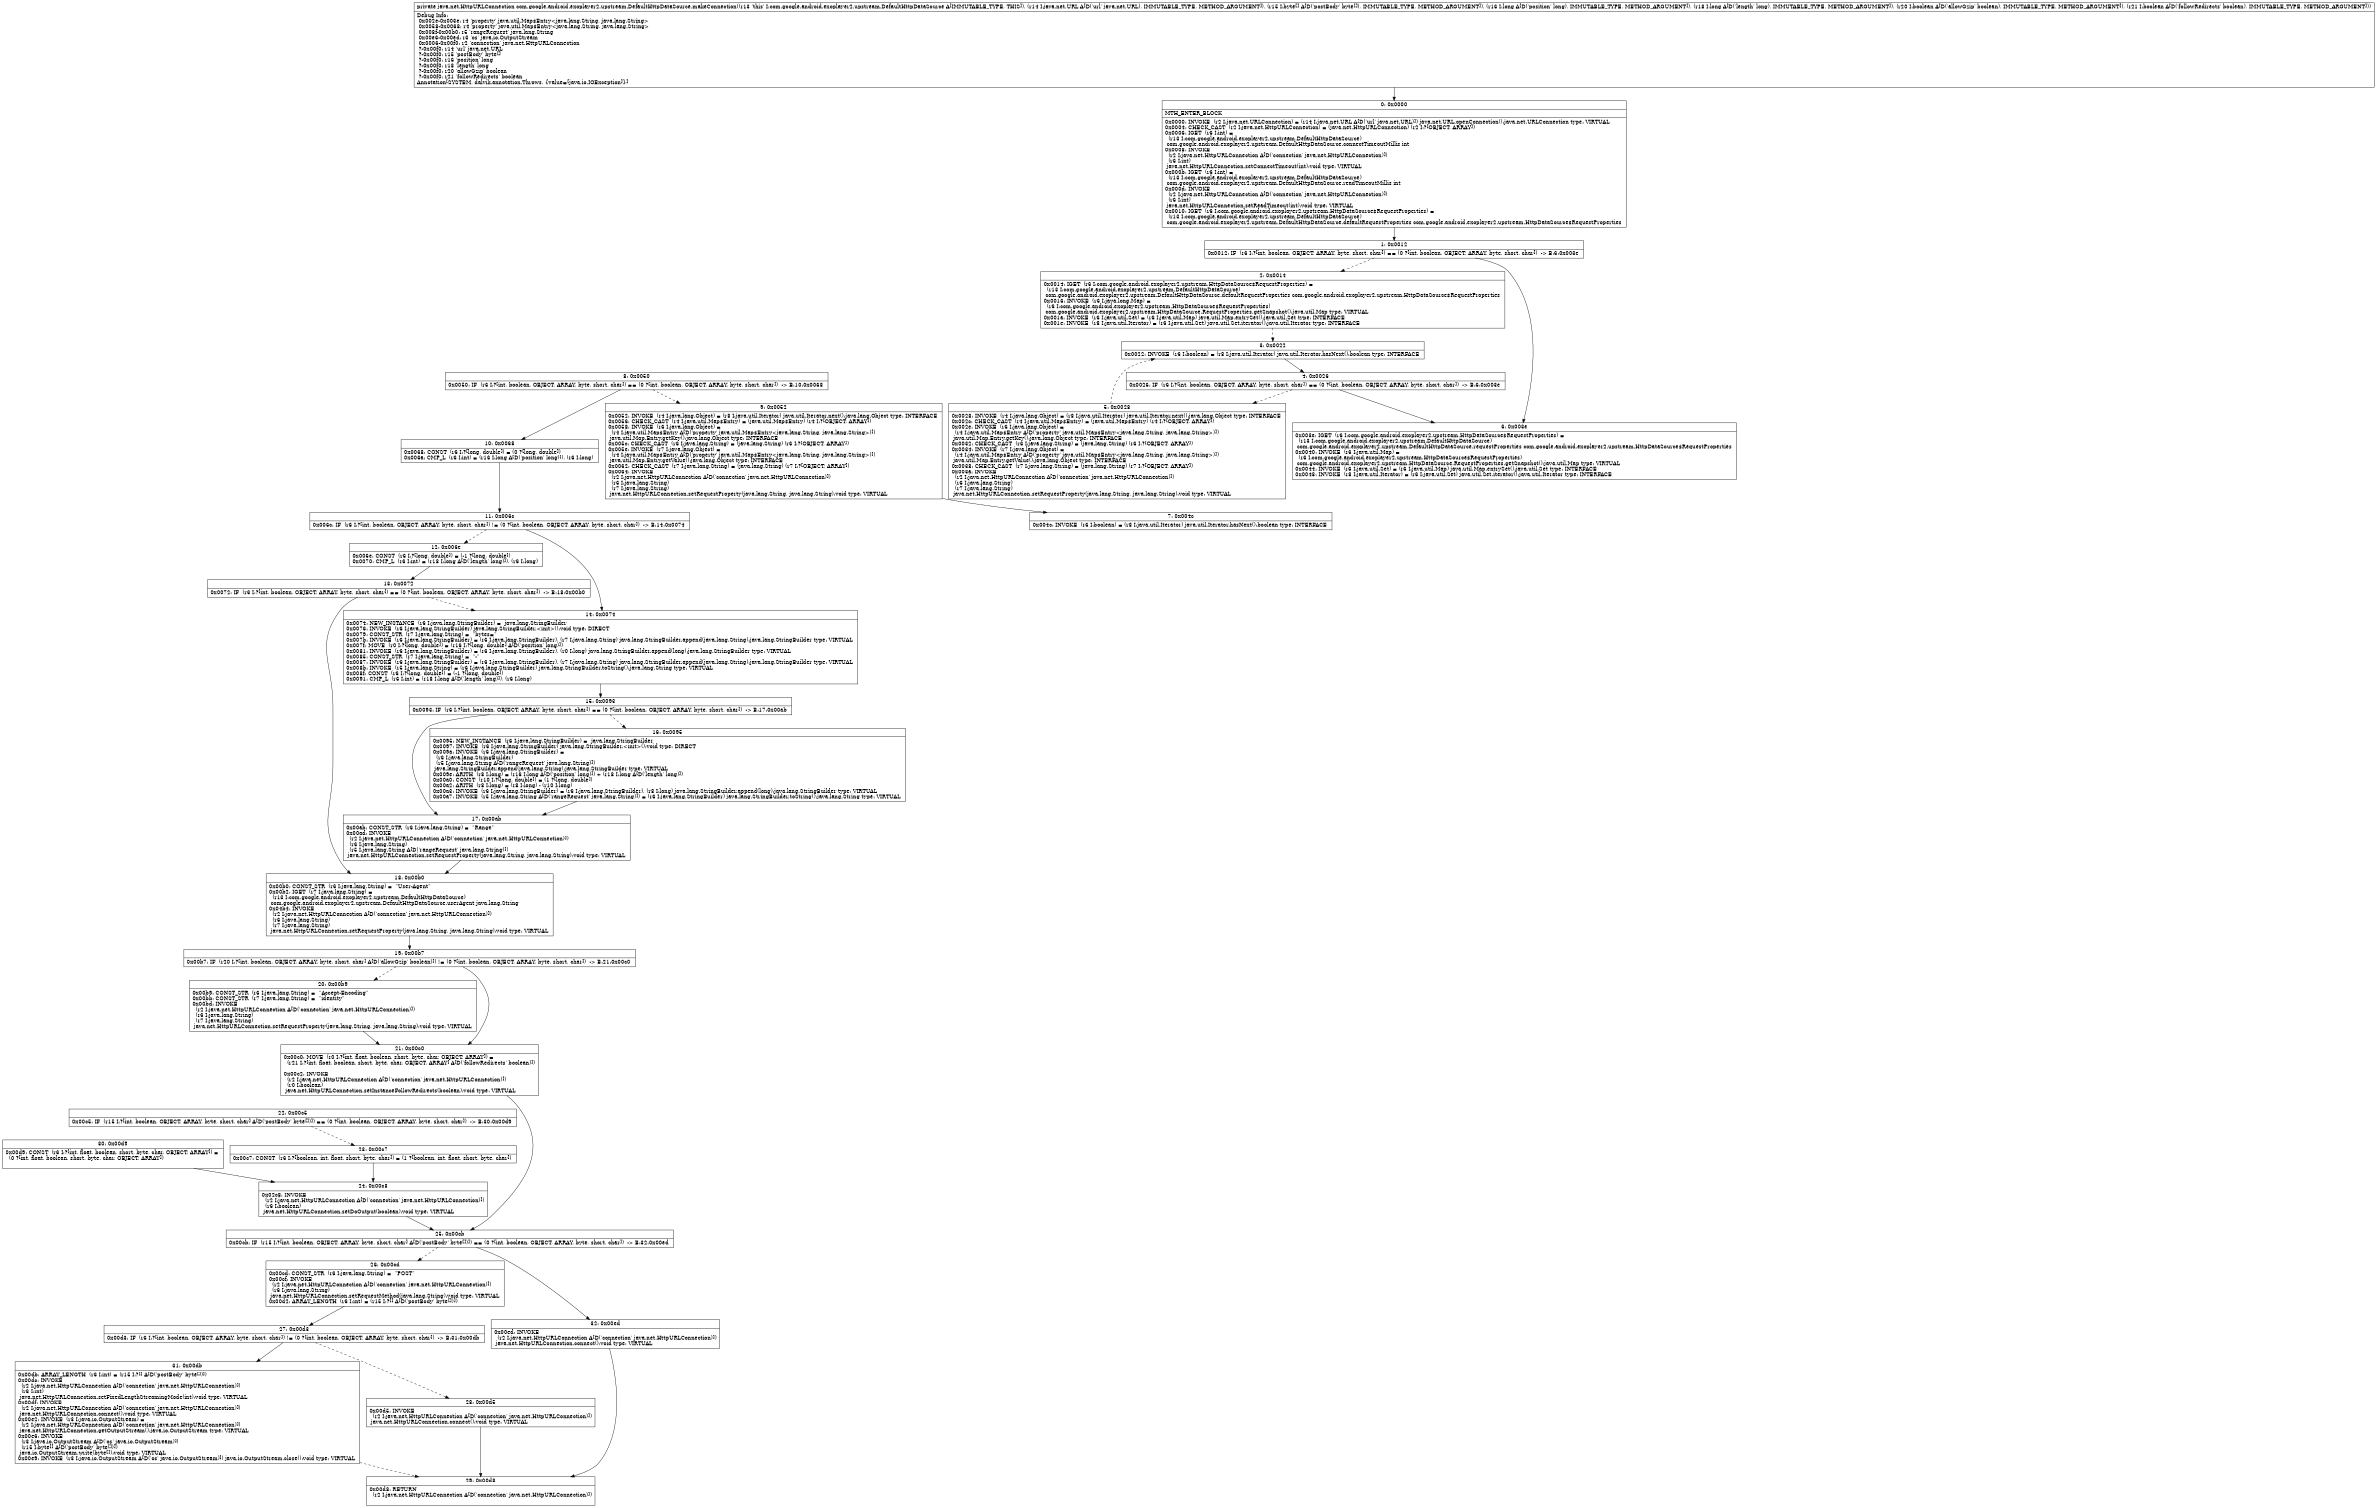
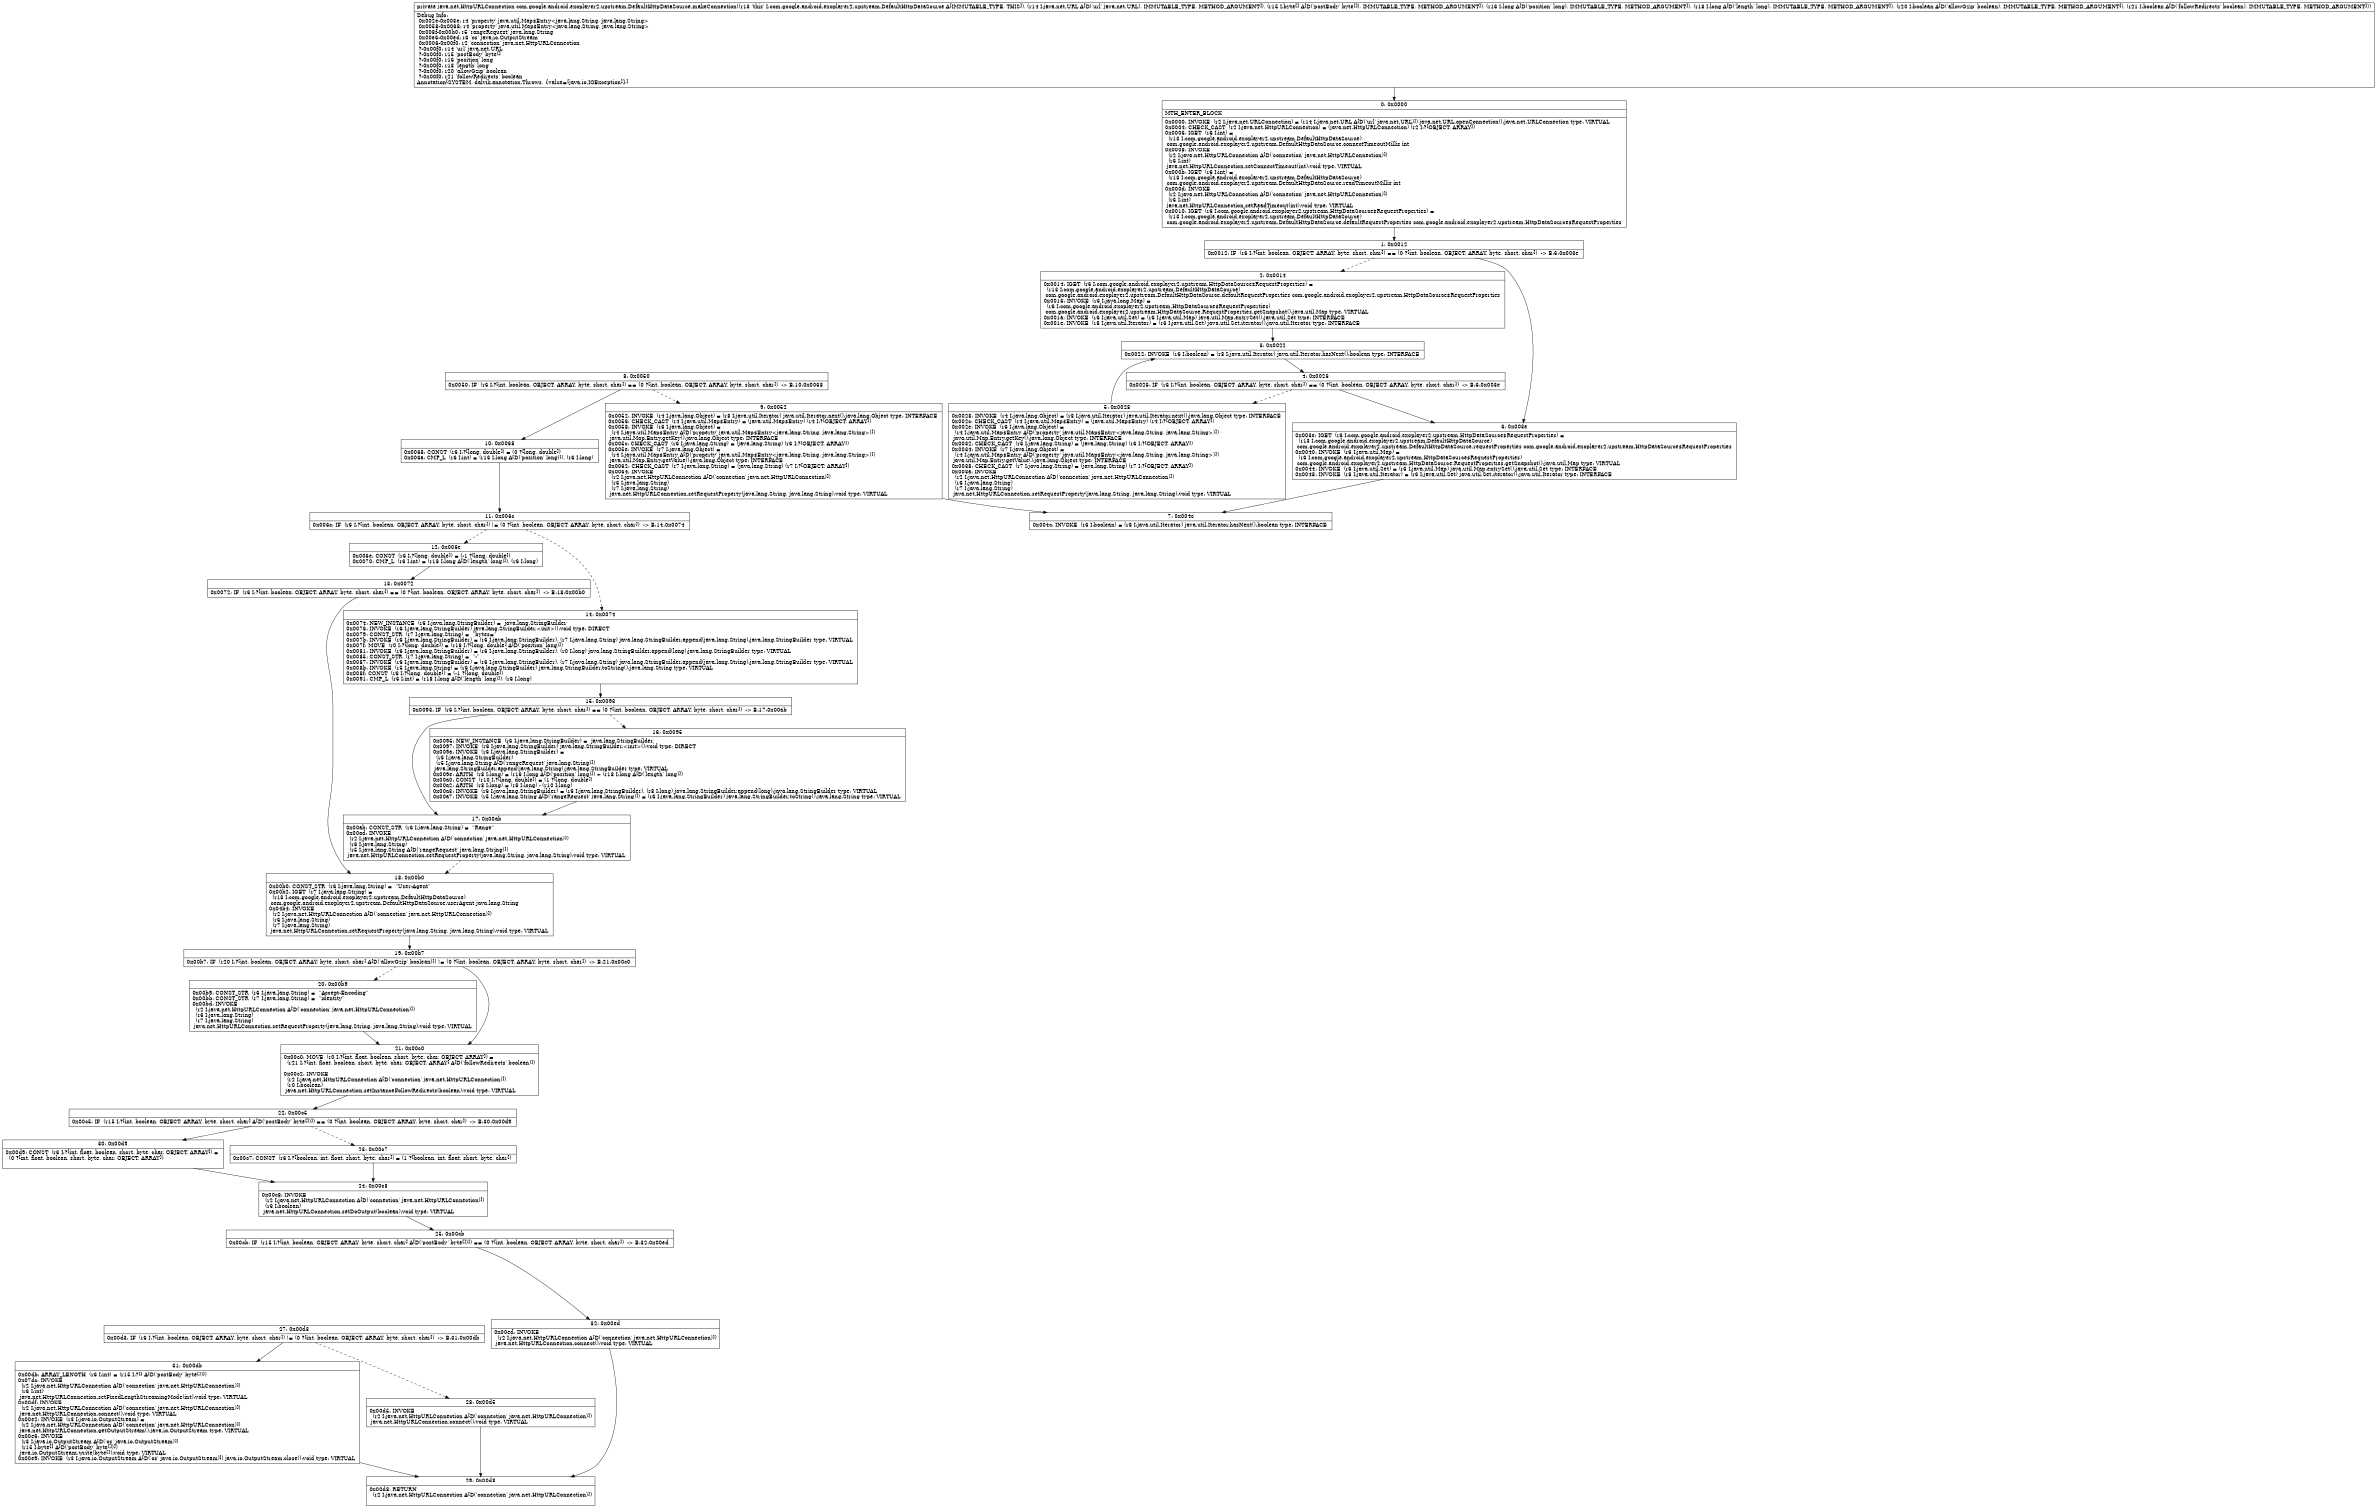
(1273, 333) -> (1273, 333)
(1122, 373) -> (1122, 373)
none -> (1305, 496)
(575, 558) -> (575, 558)
(449, 603) -> none
(454, 866) -> (454, 866)
none -> (219, 1133)
(528, 1169) -> (332, 1102)
(286, 1195) -> (286, 1195)
(385, 1284) -> none
(42, 1381) -> (42, 1381)
(387, 1470) -> (387, 1470)
